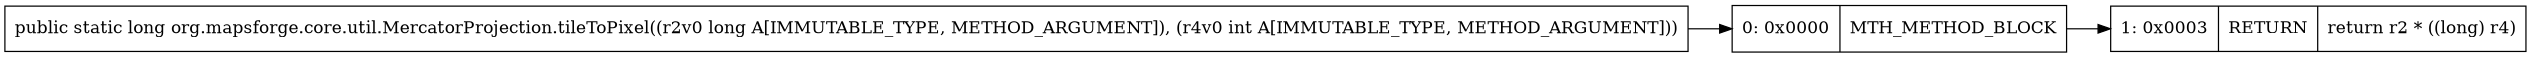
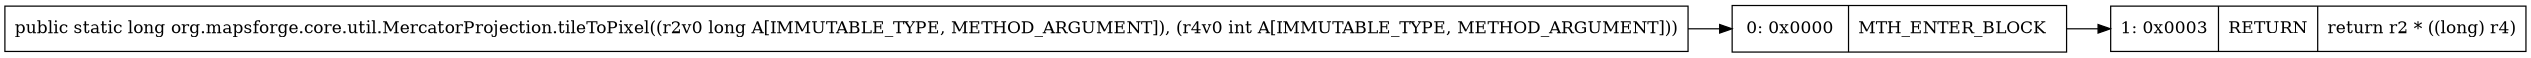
(1953, 28) -> (1953, 28)
